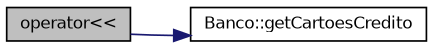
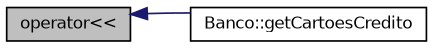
(152, 35) -> (169, 13)
